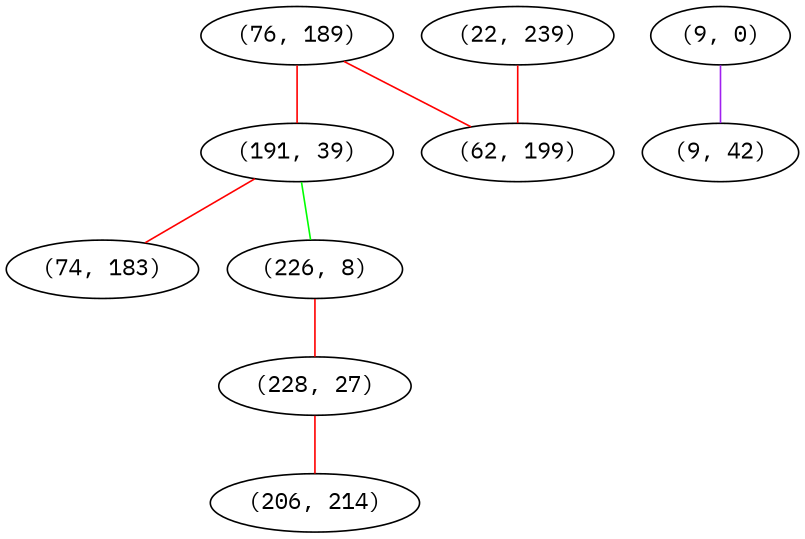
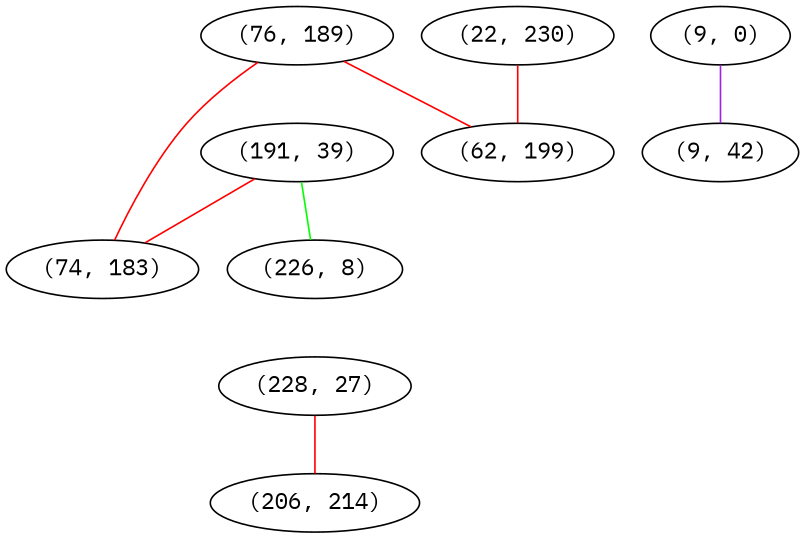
(518, 36) -> (518, 36)
(297, 94) -> (173, 140)
(315, 328) -> none
